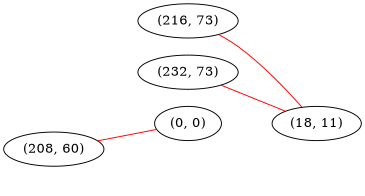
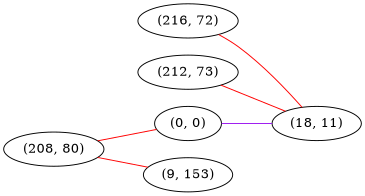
(188, 21) -> (188, 21)
(188, 72) -> (188, 72)
none -> (247, 124)
(54, 149) -> (54, 149)
none -> (188, 175)
